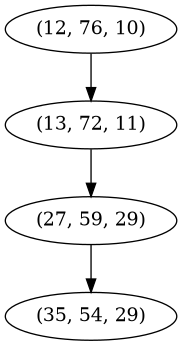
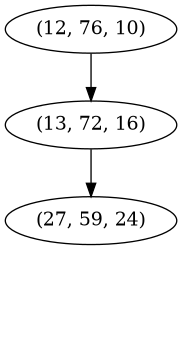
(91, 125) -> (91, 125)
(91, 221) -> (91, 221)
(91, 316) -> none
